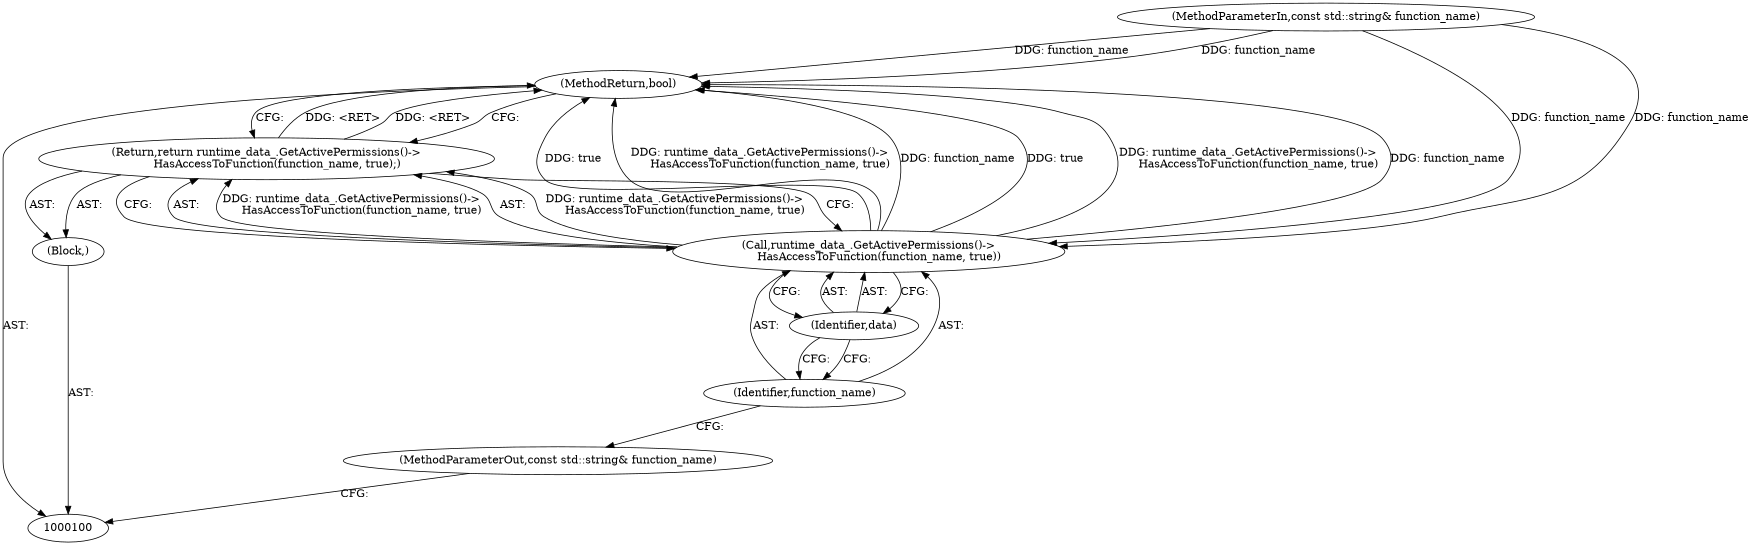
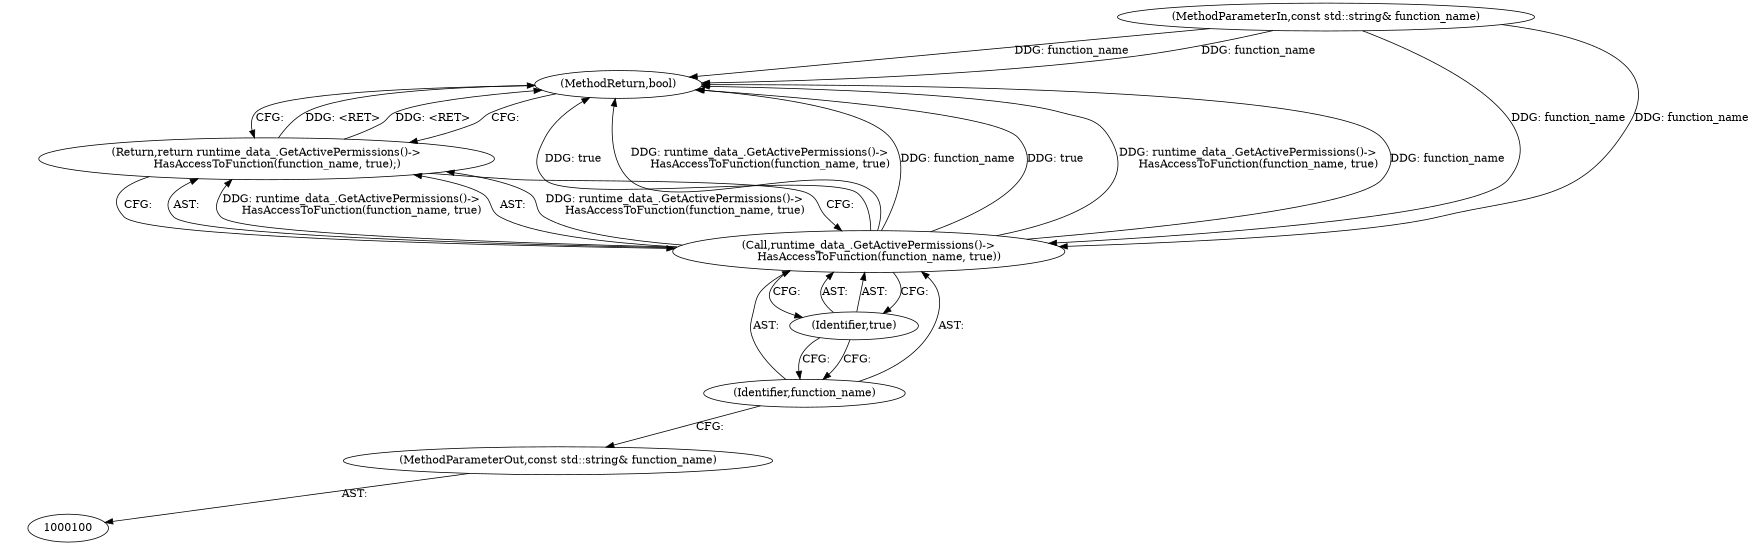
(81, 122) -> none
(68, 252) -> none
(854, 326) -> (854, 326)
(356, 494) -> (356, 494)
